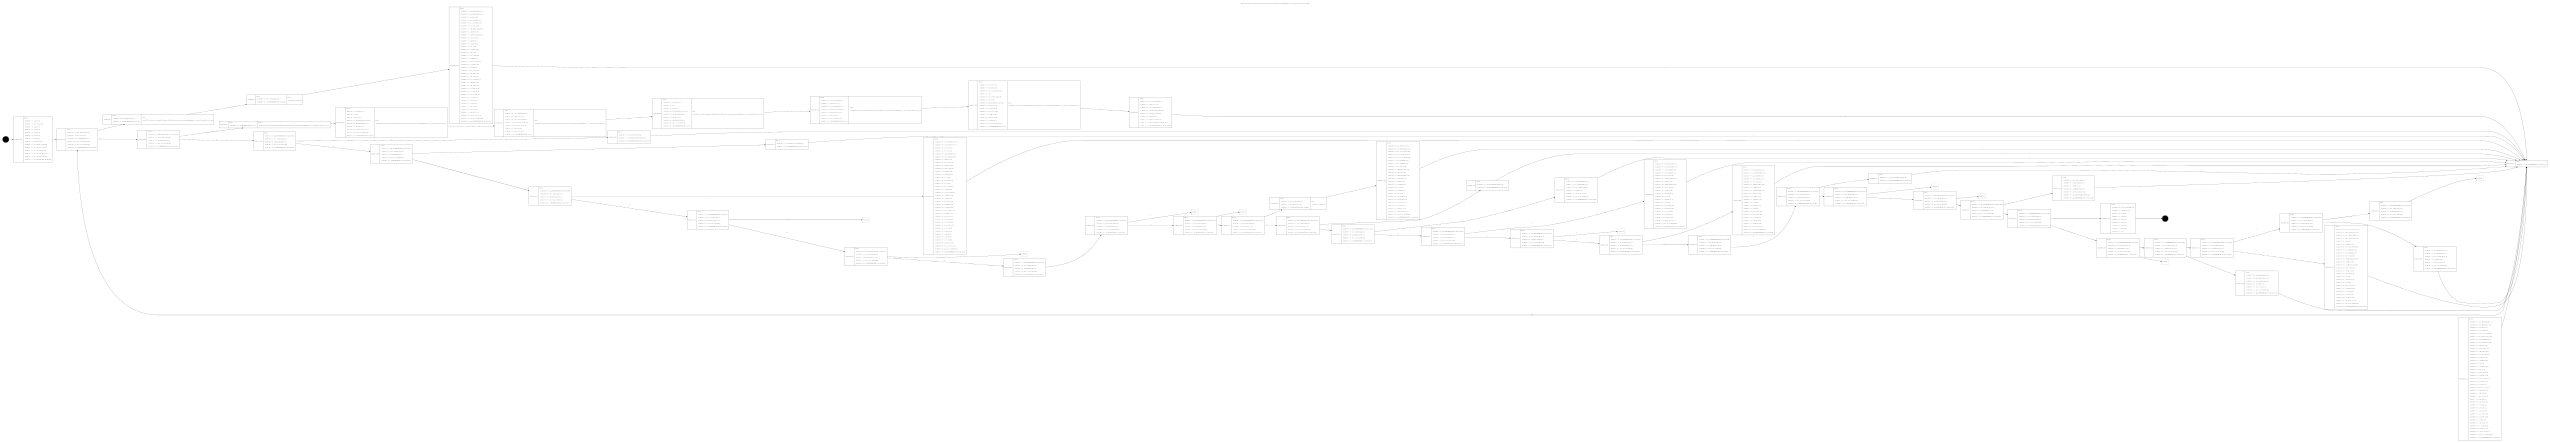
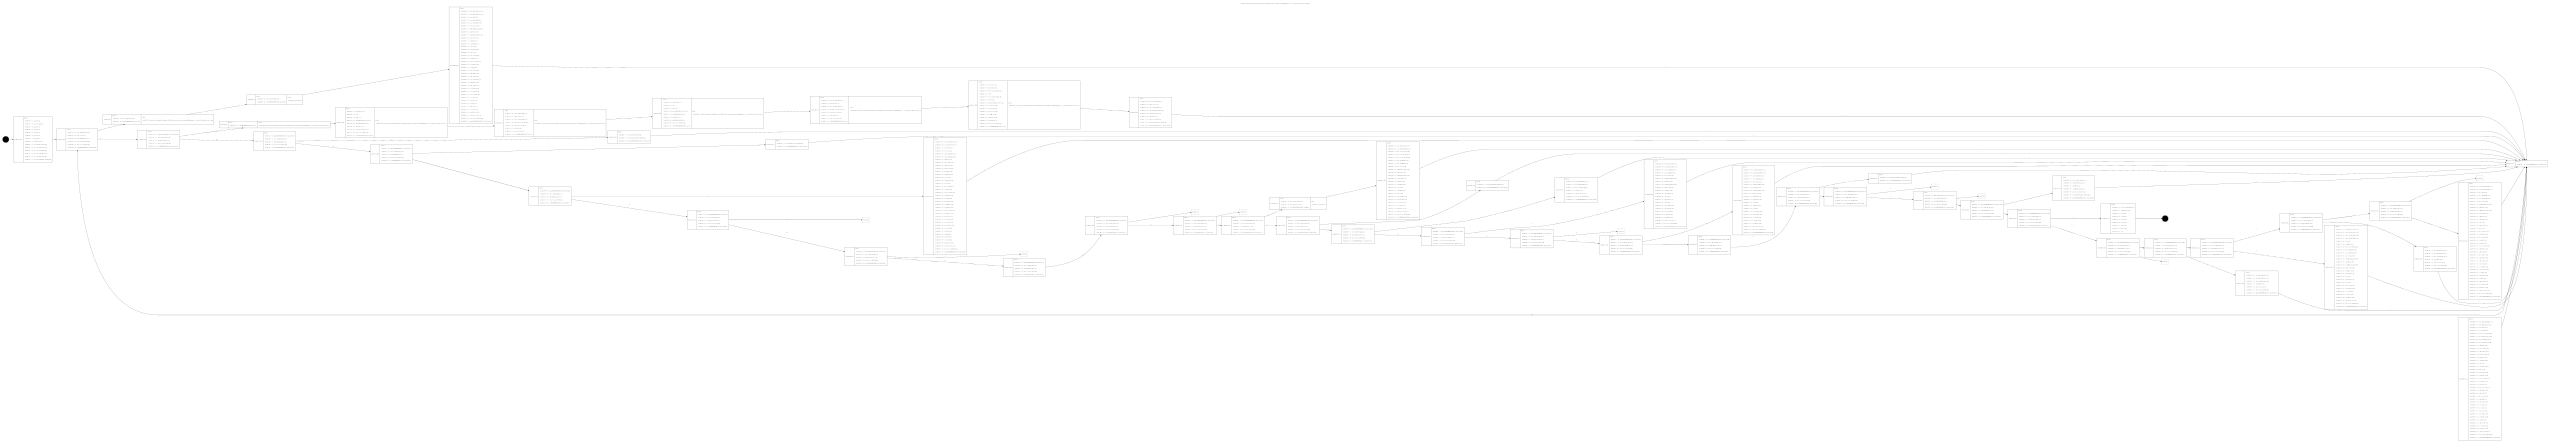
none -> (2480, 241)
